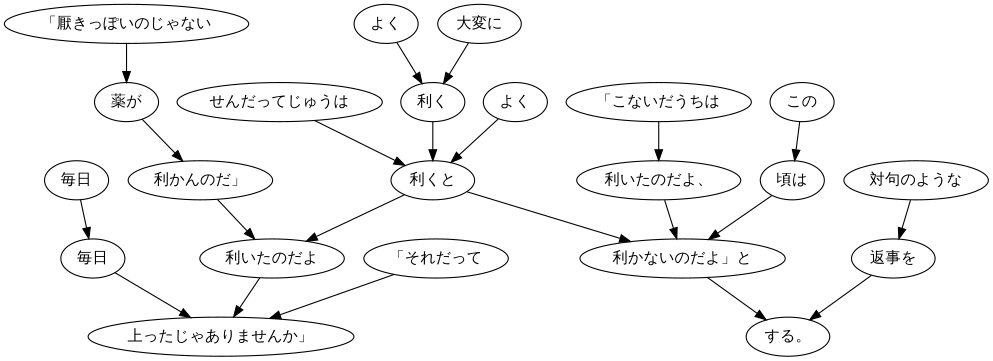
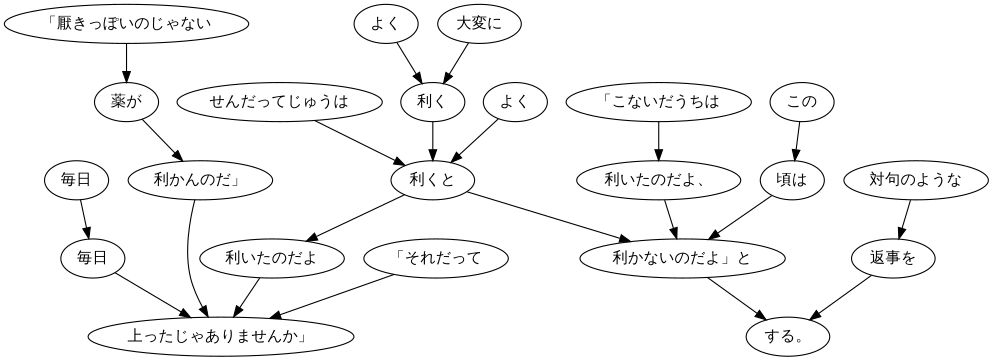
(232, 215) -> (188, 255)
